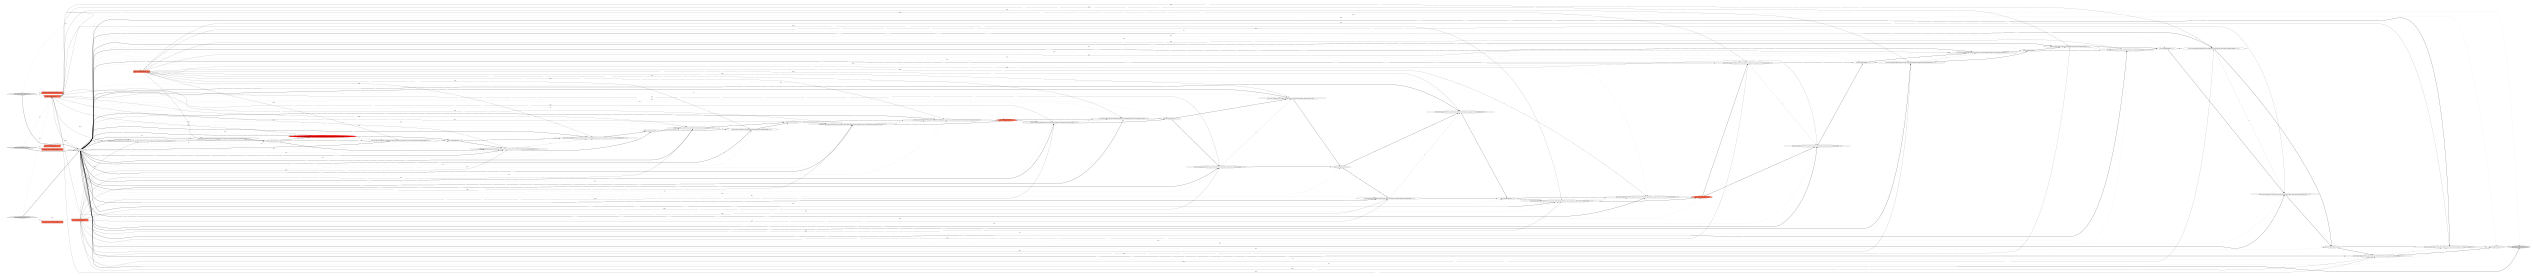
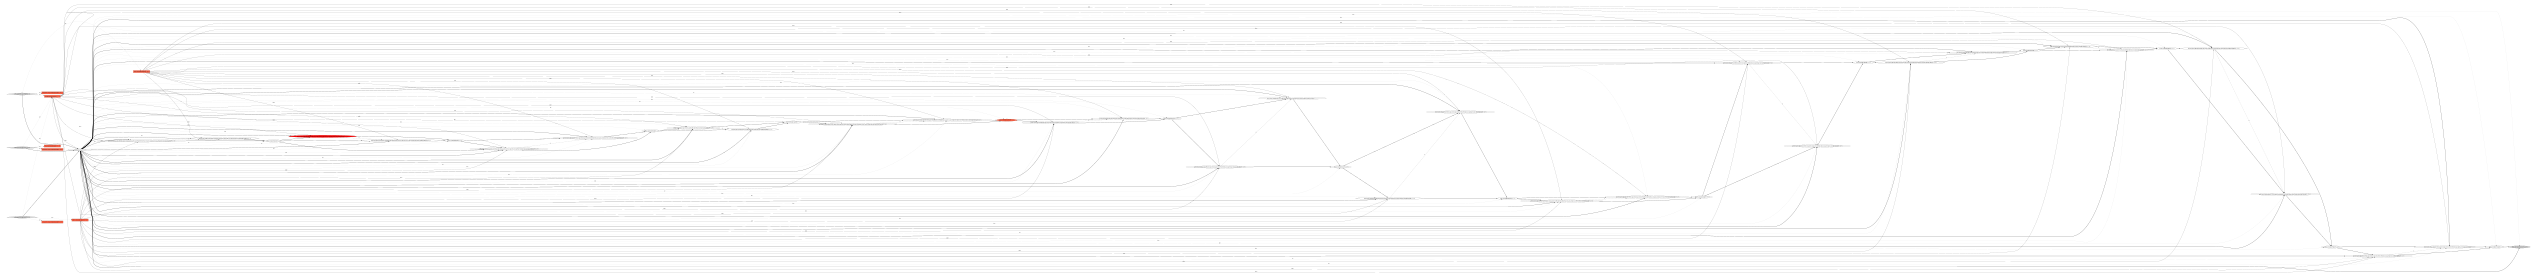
(1702, 197) -> (1702, 197)
